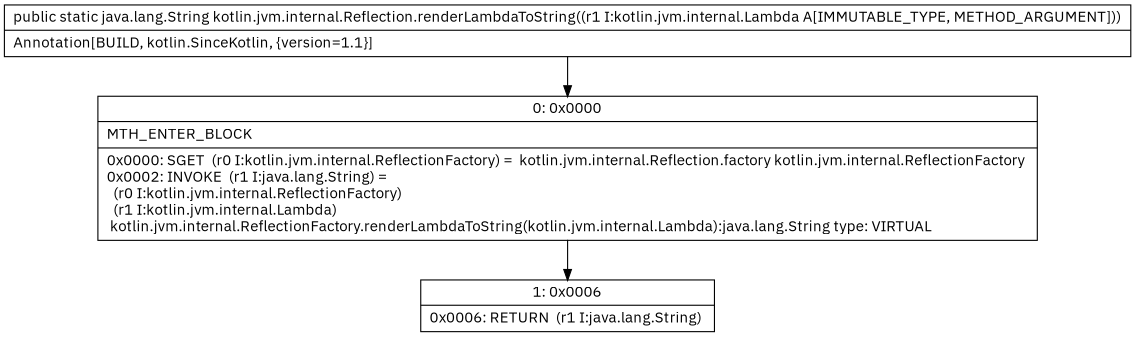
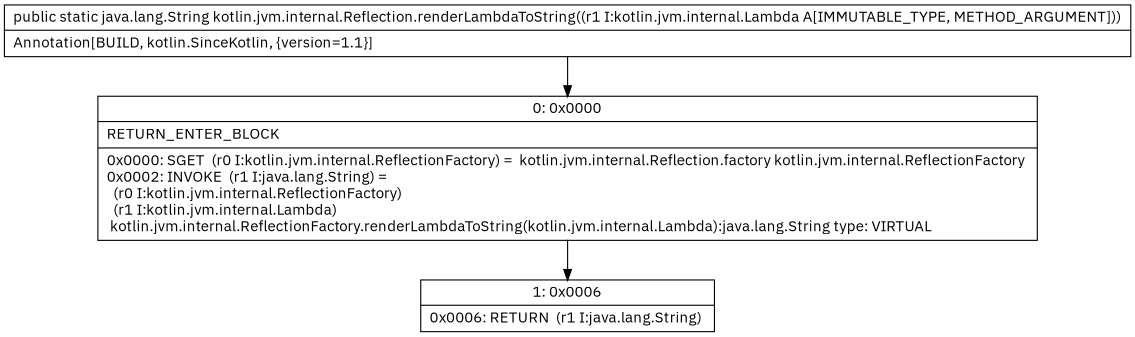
(180, 134) -> (194, 134)
